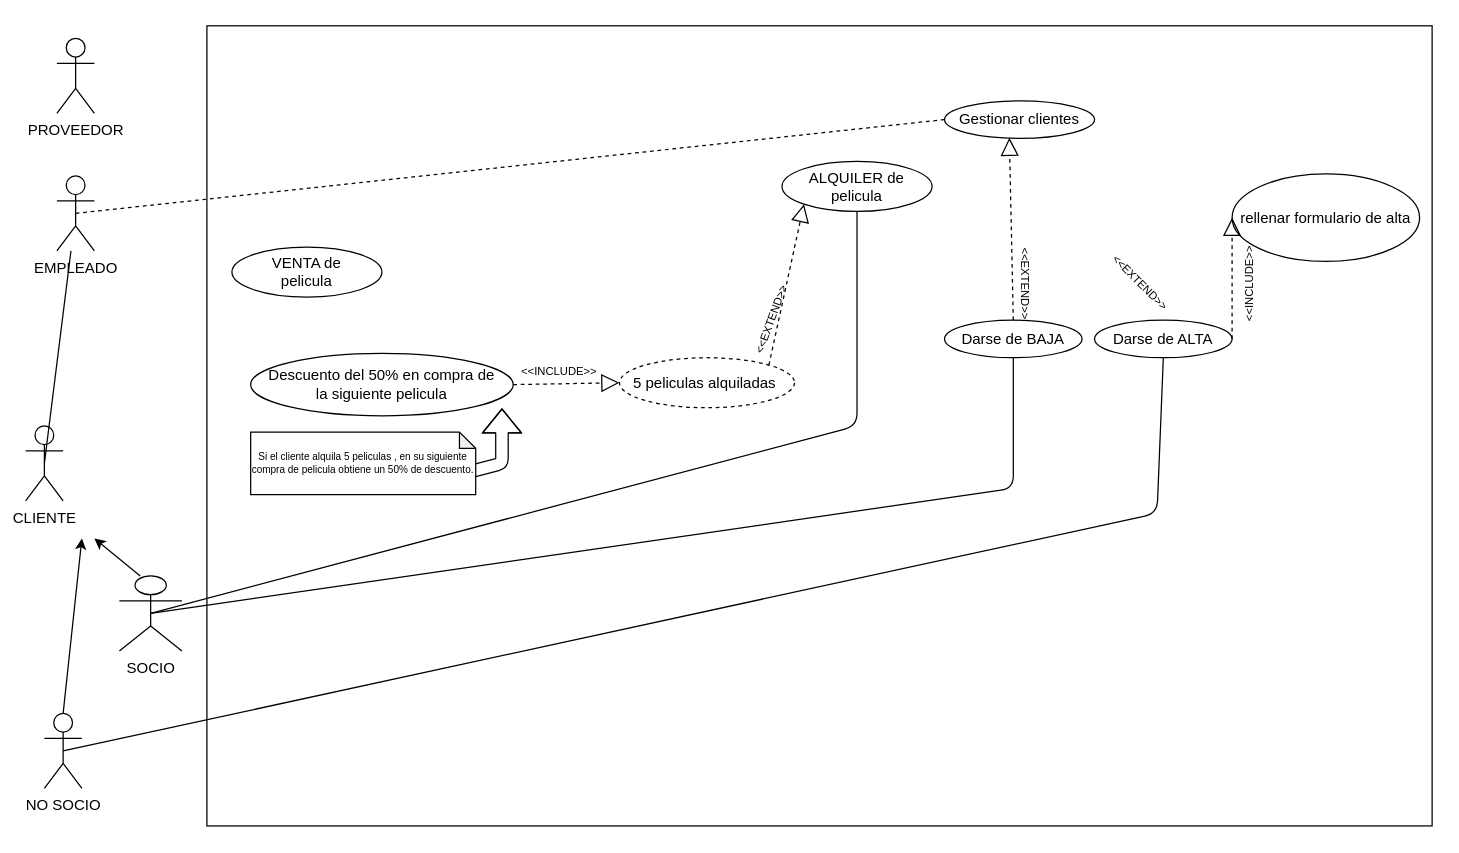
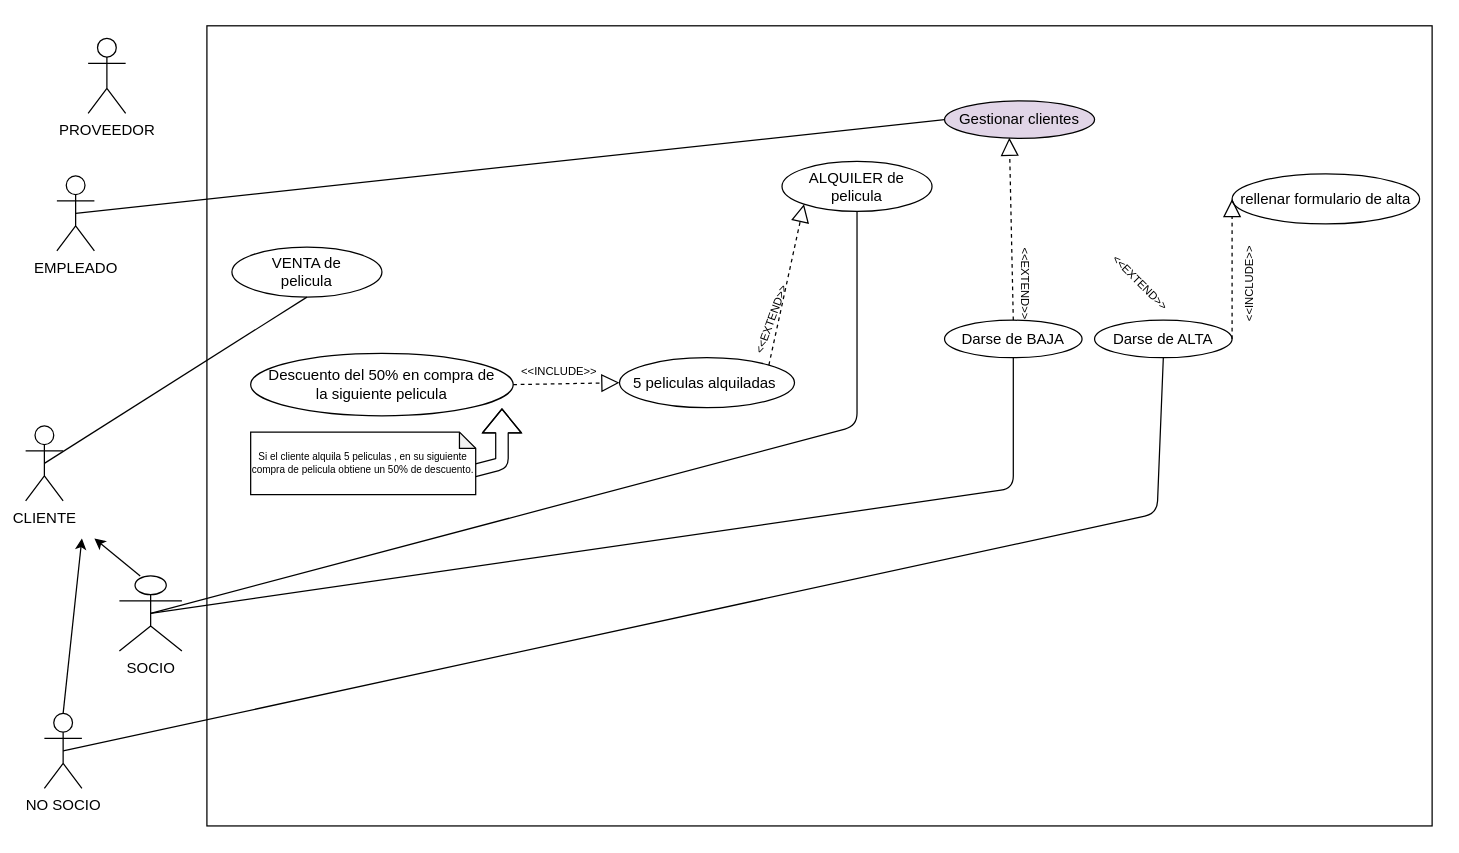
(76, 76) -> (107, 76)
(1019, 119) -> (1019, 119)
(510, 166) -> (510, 166)
(1326, 218) -> (1326, 199)
(59, 348) -> (186, 374)
(707, 383) -> (707, 383)
